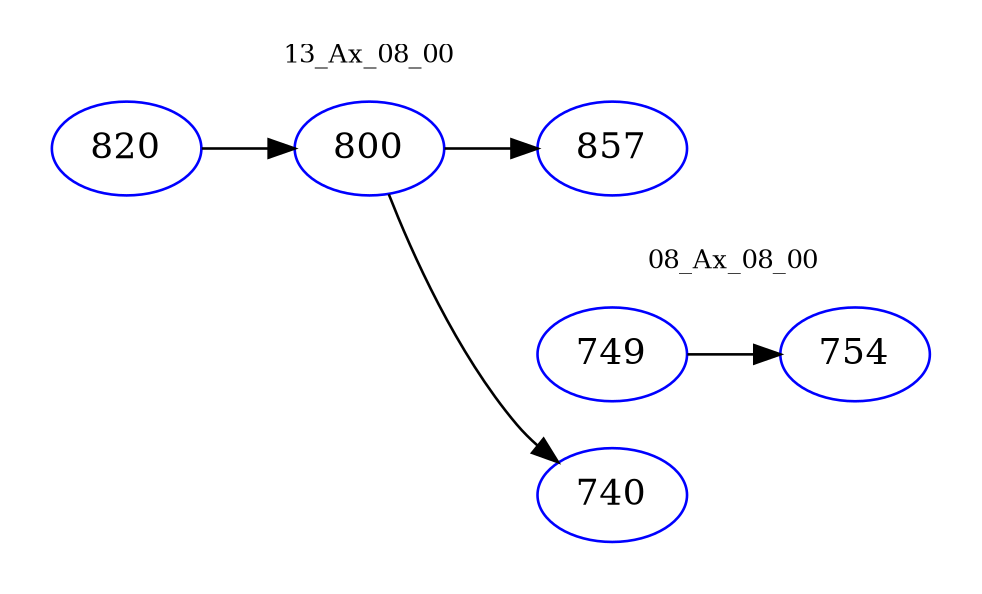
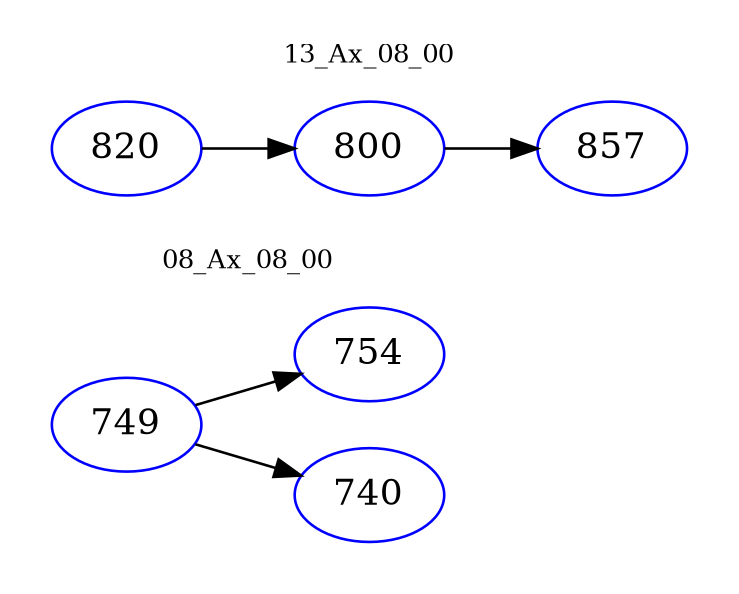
(451, 327) -> (235, 456)
